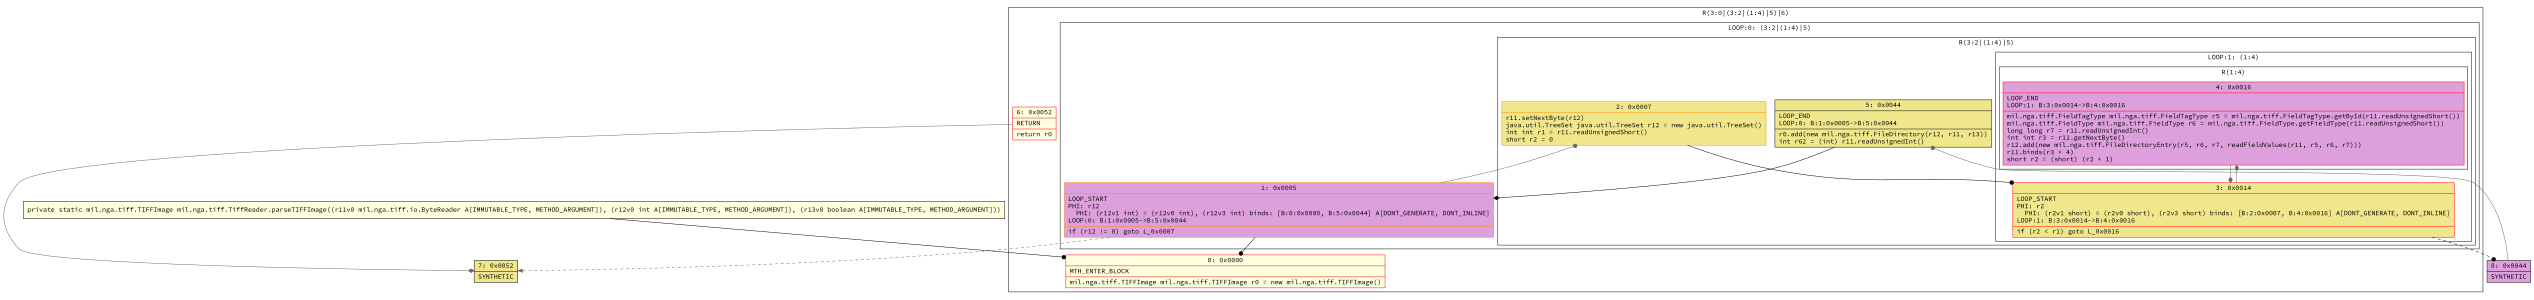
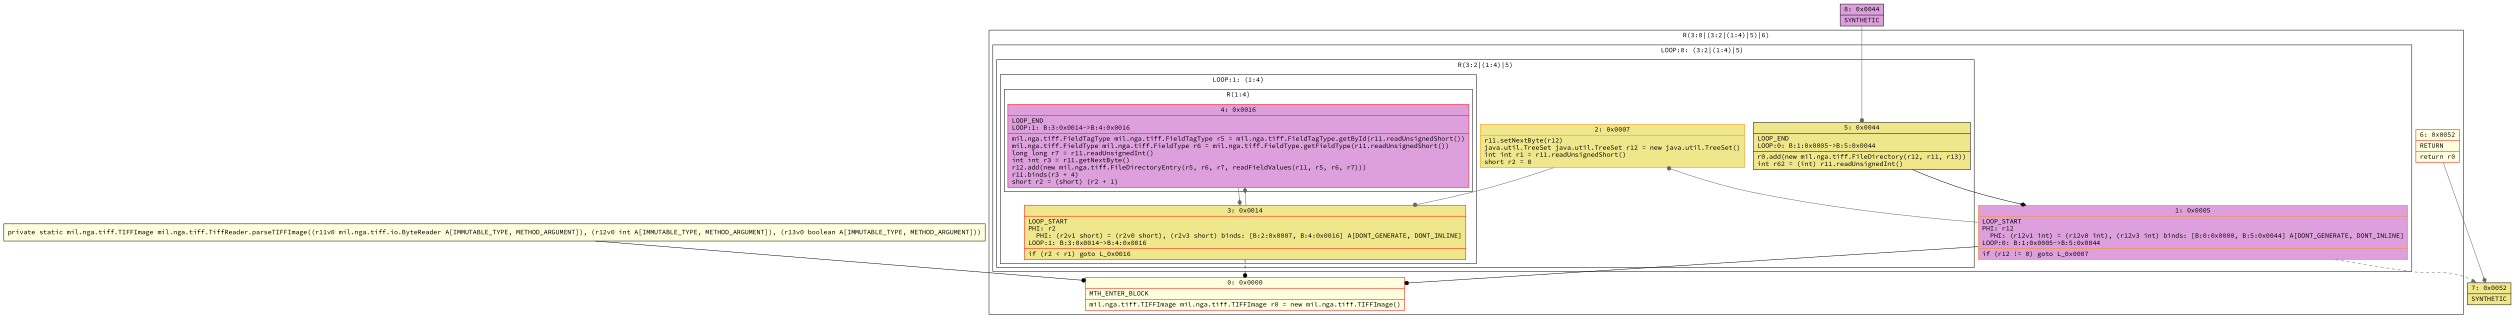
(1847, 179) -> (1486, 189)
(2463, 246) -> (1245, 267)
